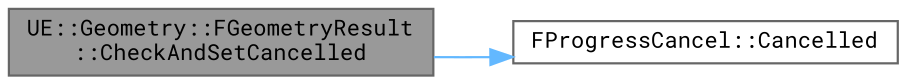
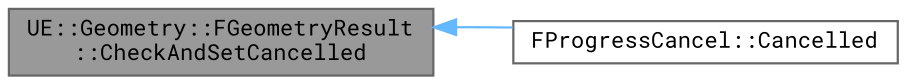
(462, 57) -> (485, 27)
